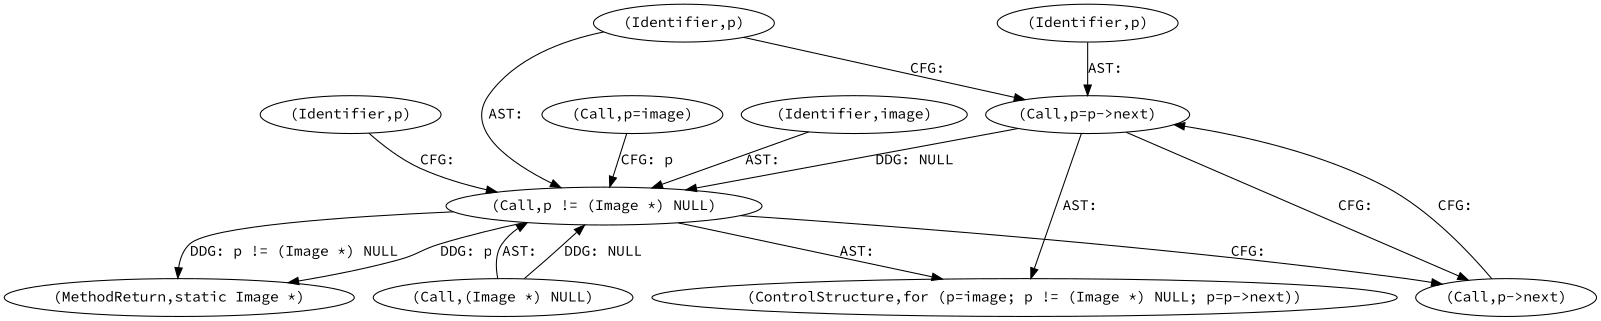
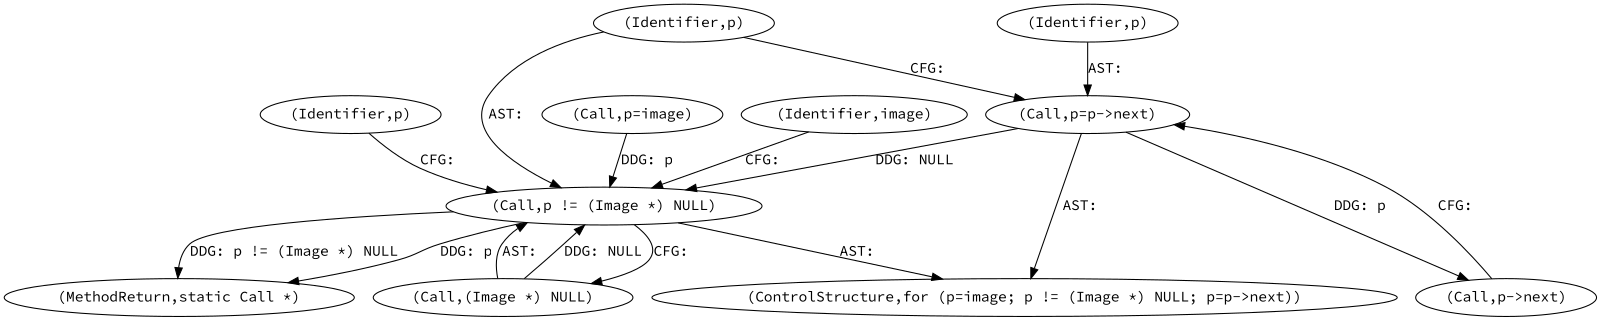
(647, 160) -> (647, 160)
(767, 160) -> (767, 160)
(1360, 206) -> (1360, 206)
(1087, 243) -> (646, 263)
(179, 298) -> (179, 298)
